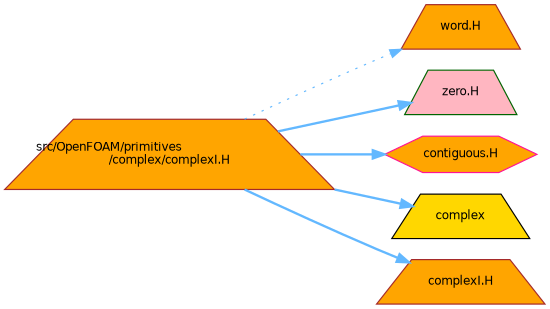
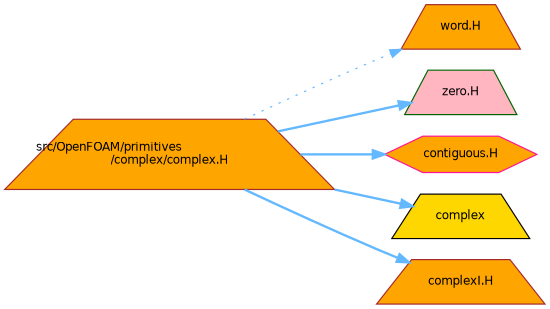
(170, 154) -> (170, 154)
